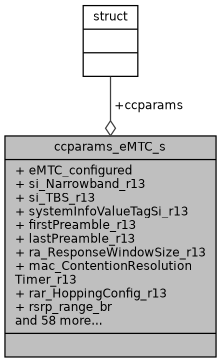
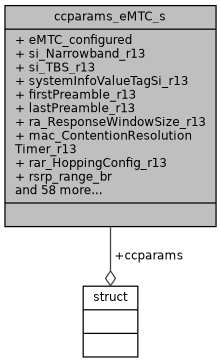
(111, 99) -> (111, 249)
